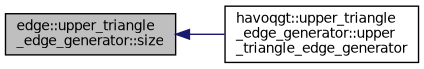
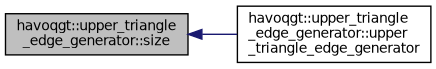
(91, 34) -> (97, 34)
